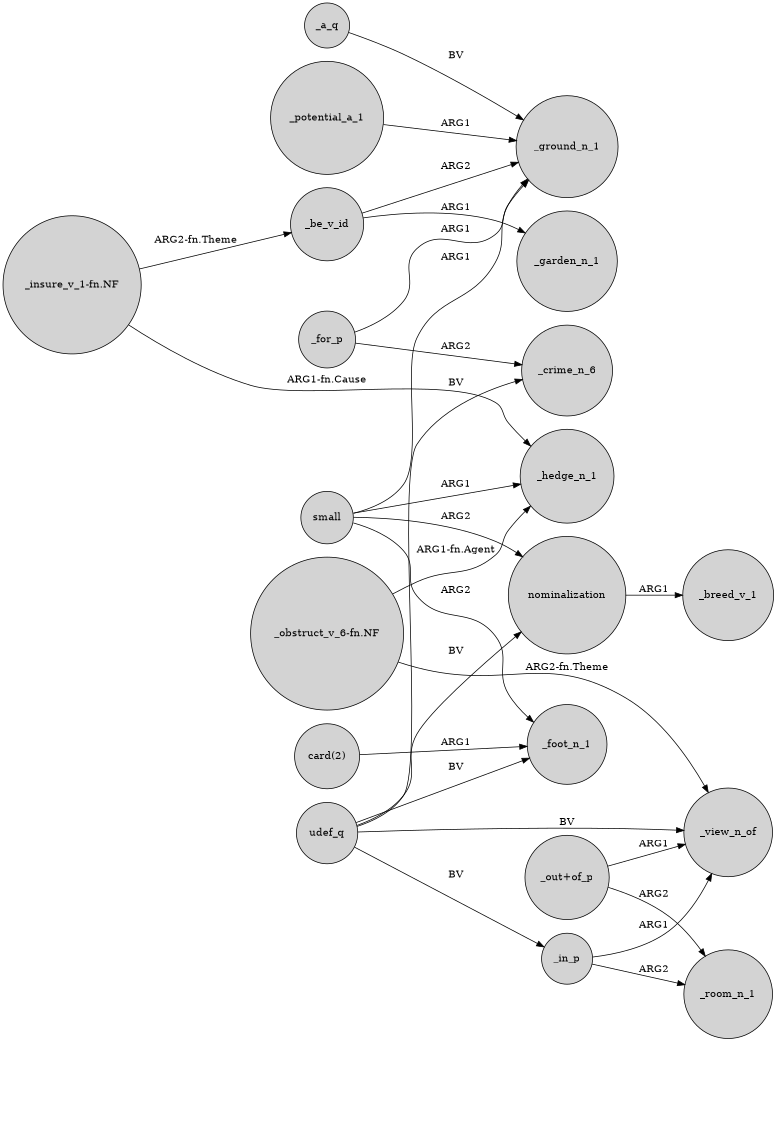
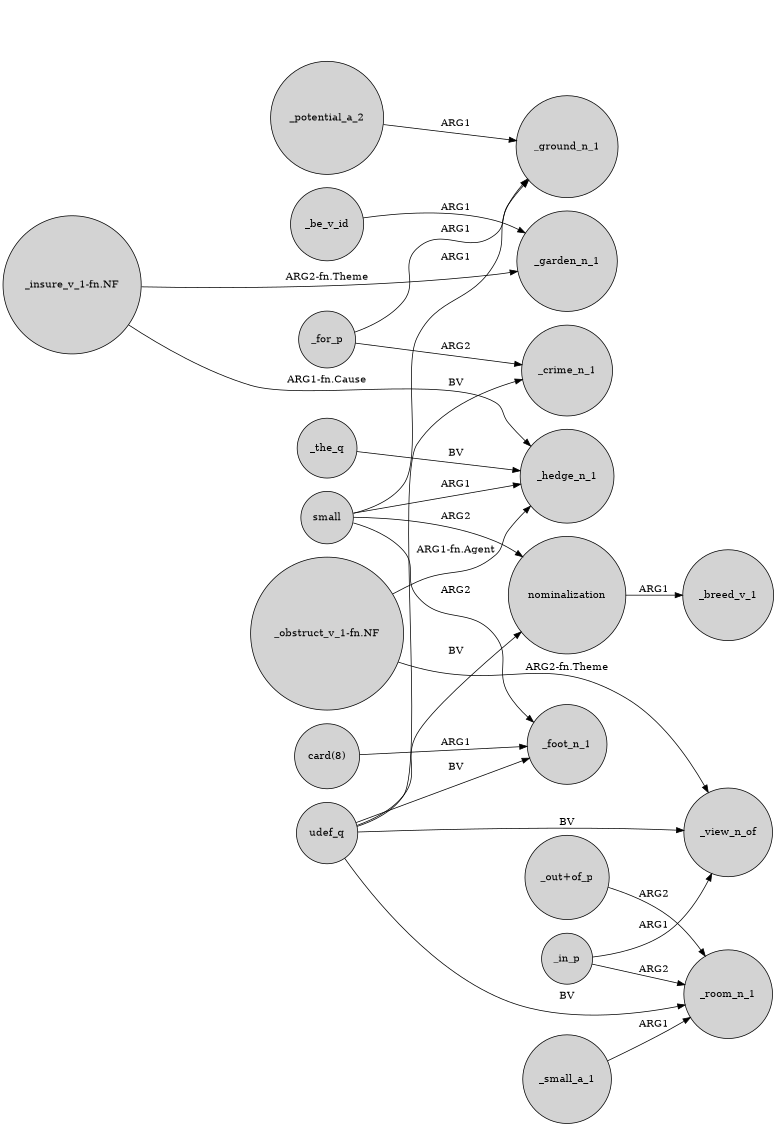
(327, 25) -> none
(327, 118) -> (327, 118)
(437, 189) -> none
(212, 252) -> (326, 286)
(567, 371) -> (567, 371)
none -> (327, 448)
(327, 634) -> (327, 634)
(327, 756) -> (327, 756)
(643, 856) -> none
(446, 895) -> (486, 991)
none -> (567, 1079)
